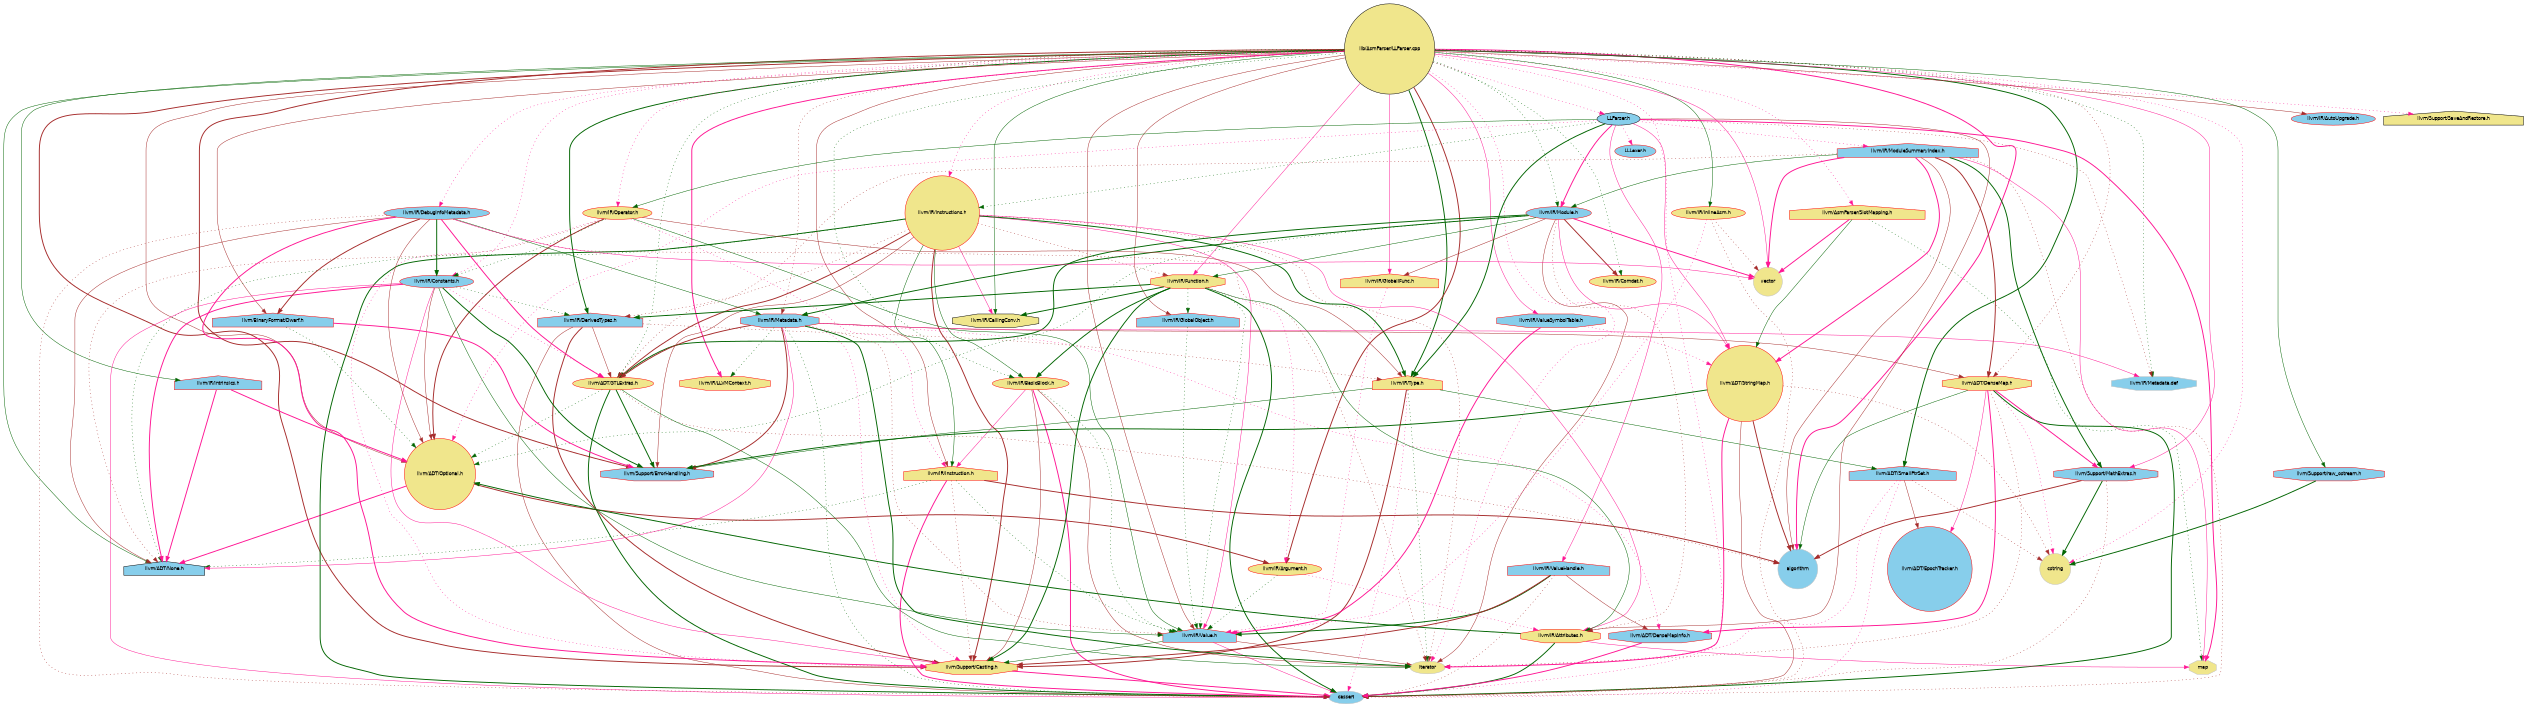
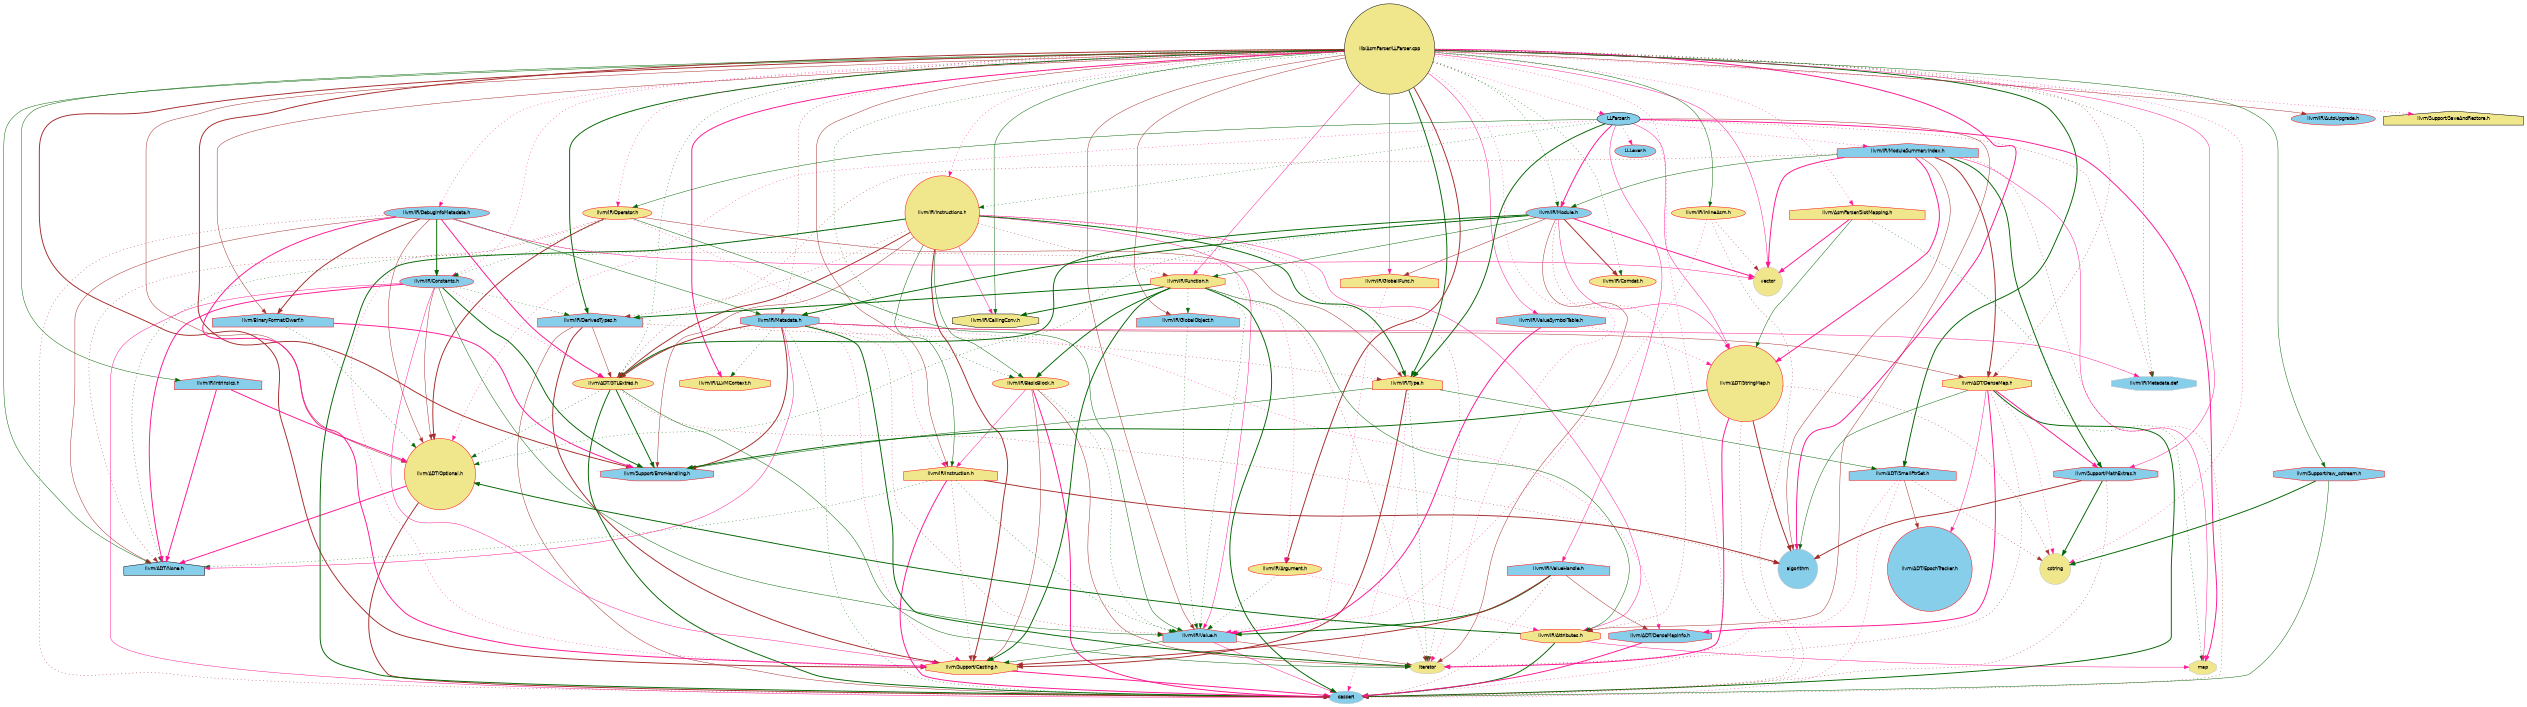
(850, 518) -> (762, 691)
(1783, 675) -> (1783, 675)
none -> (1917, 688)
